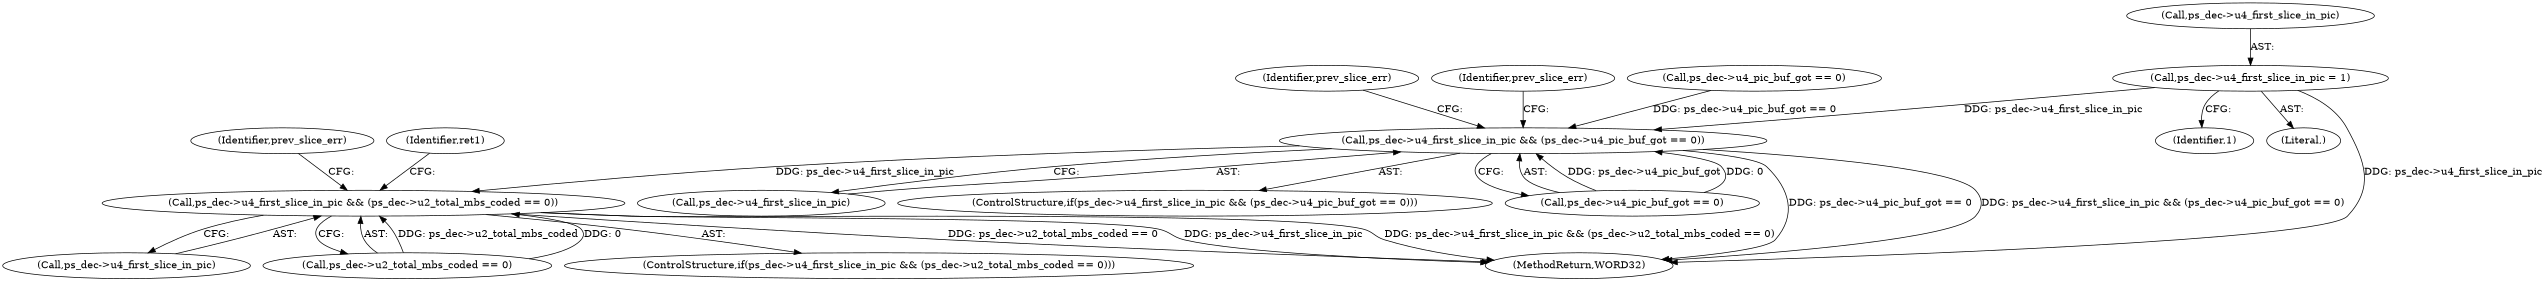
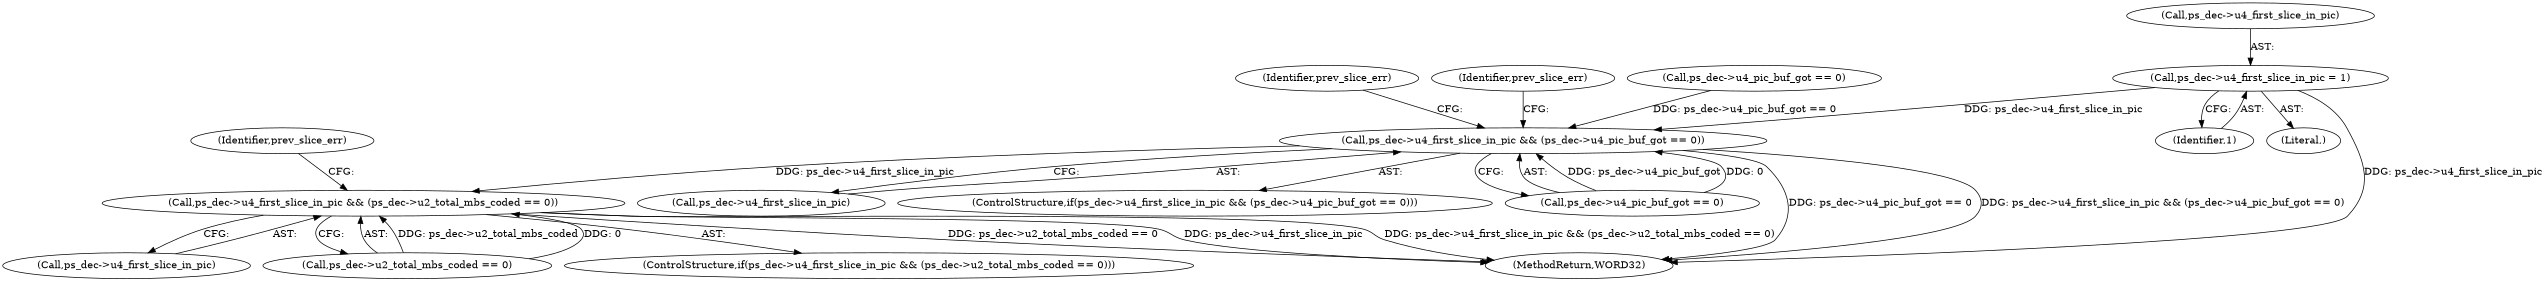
none -> (2235, 115)
(445, 141) -> none
